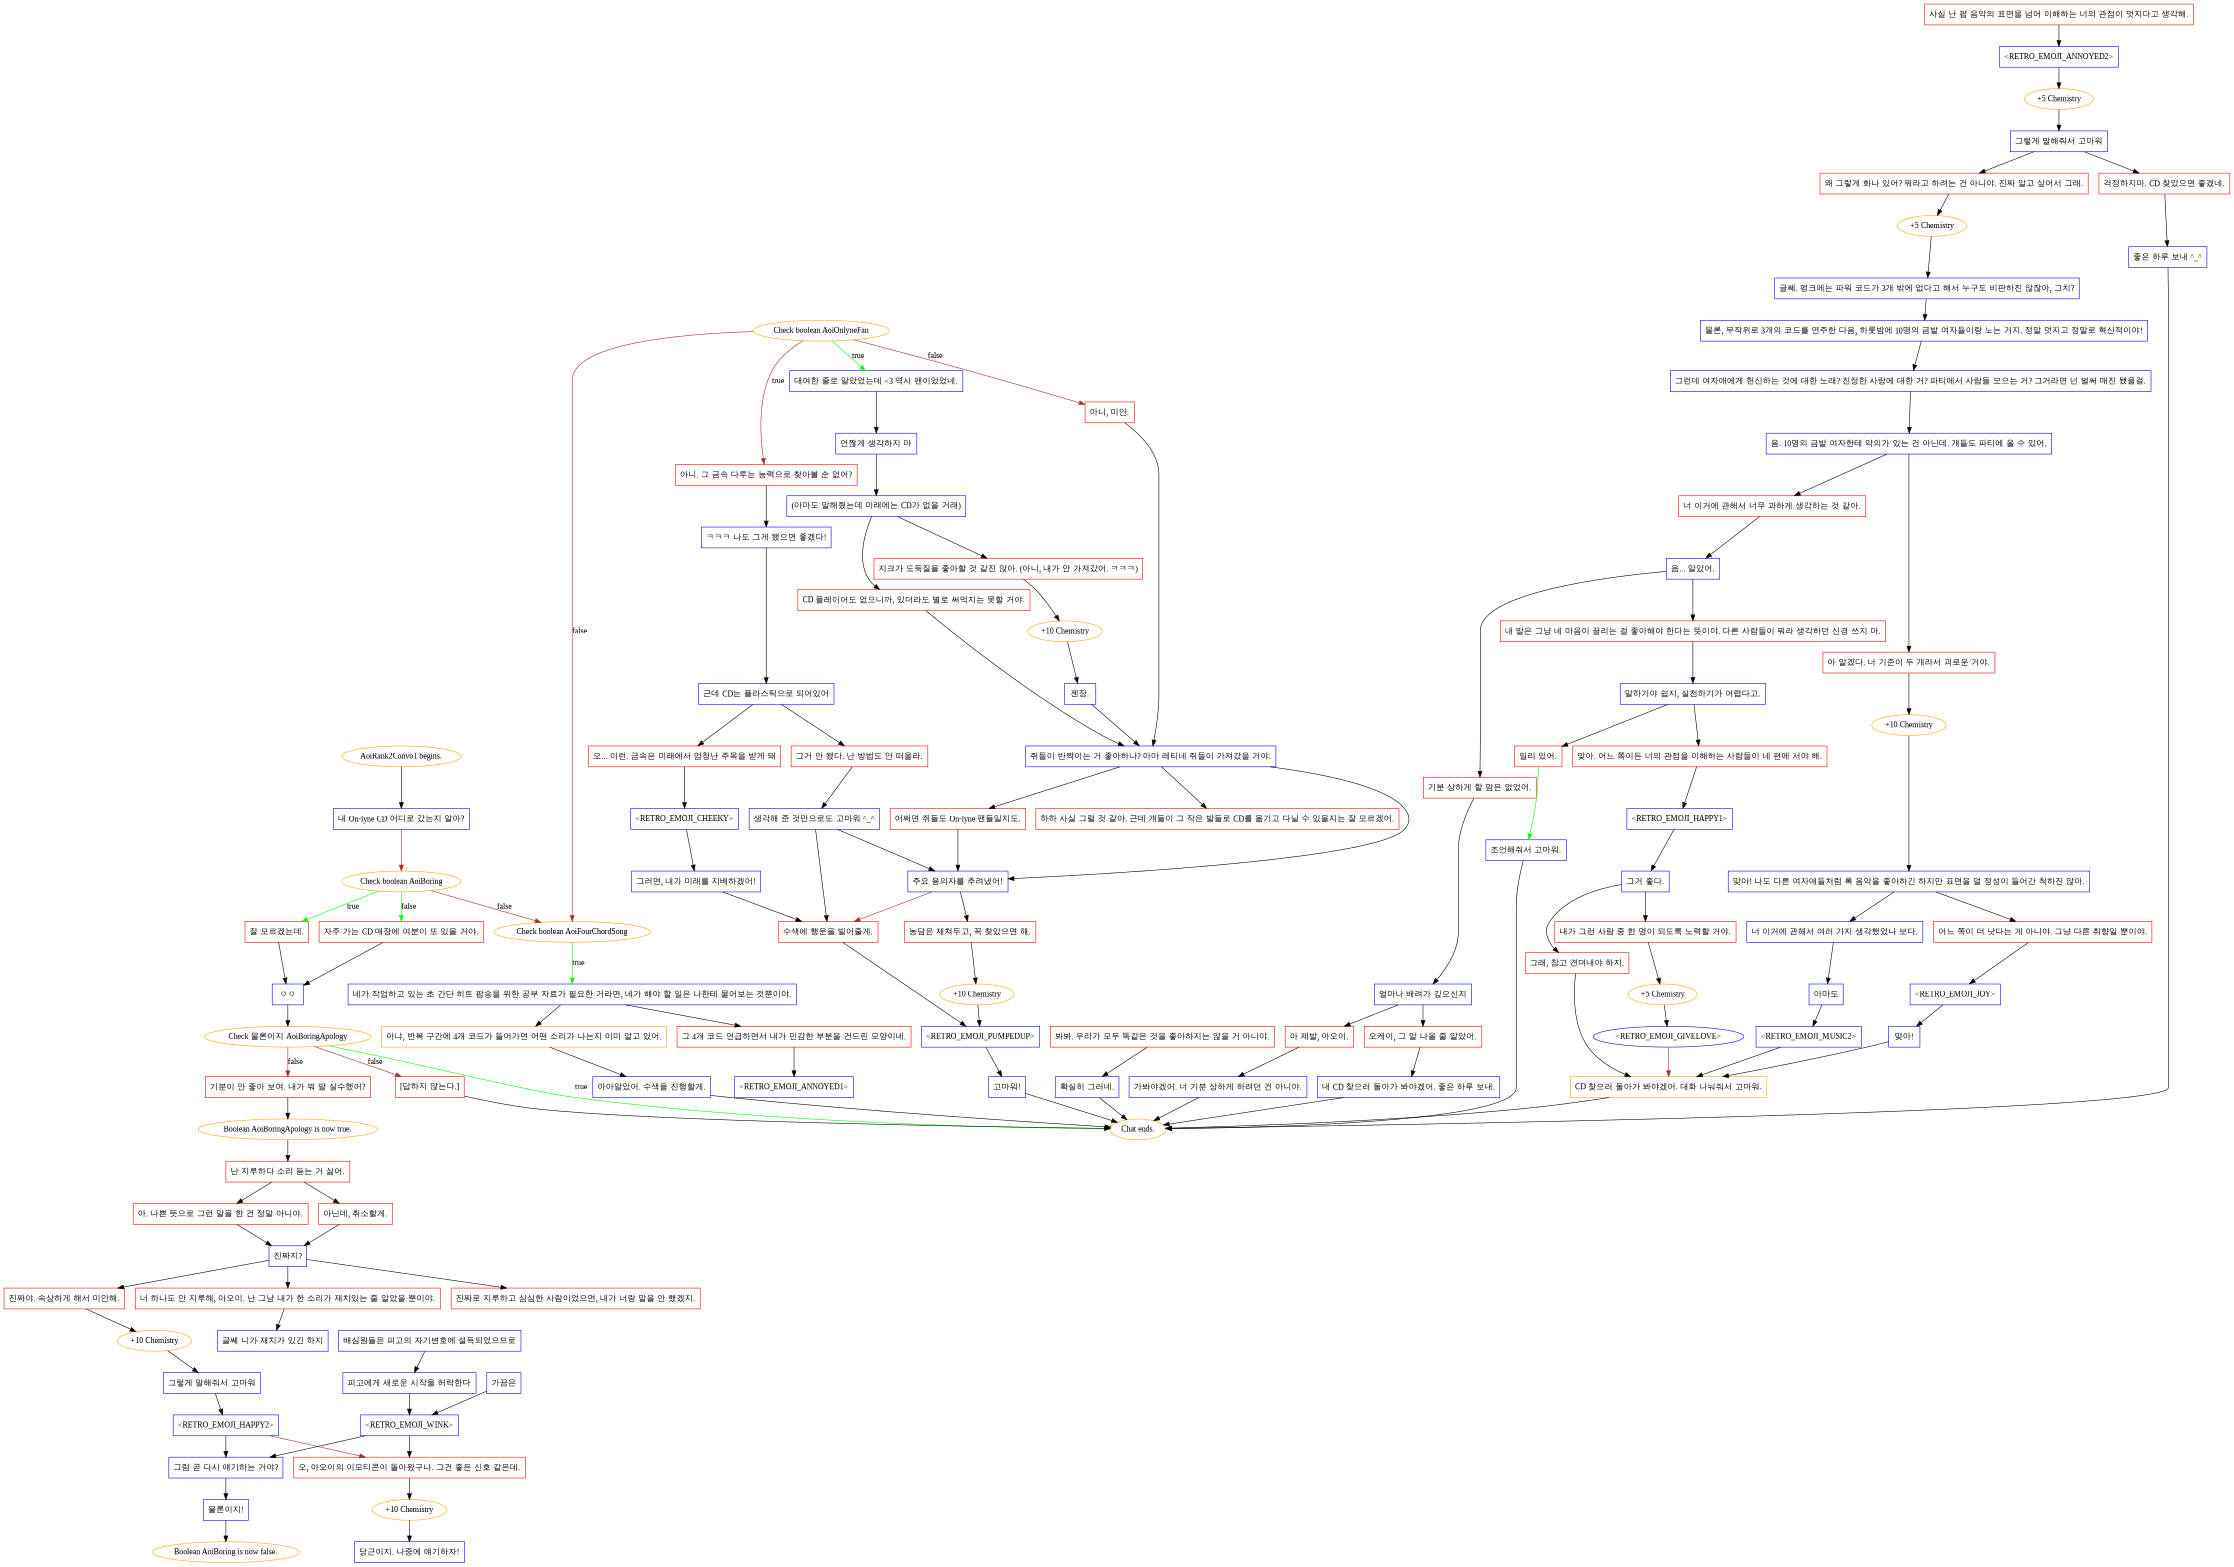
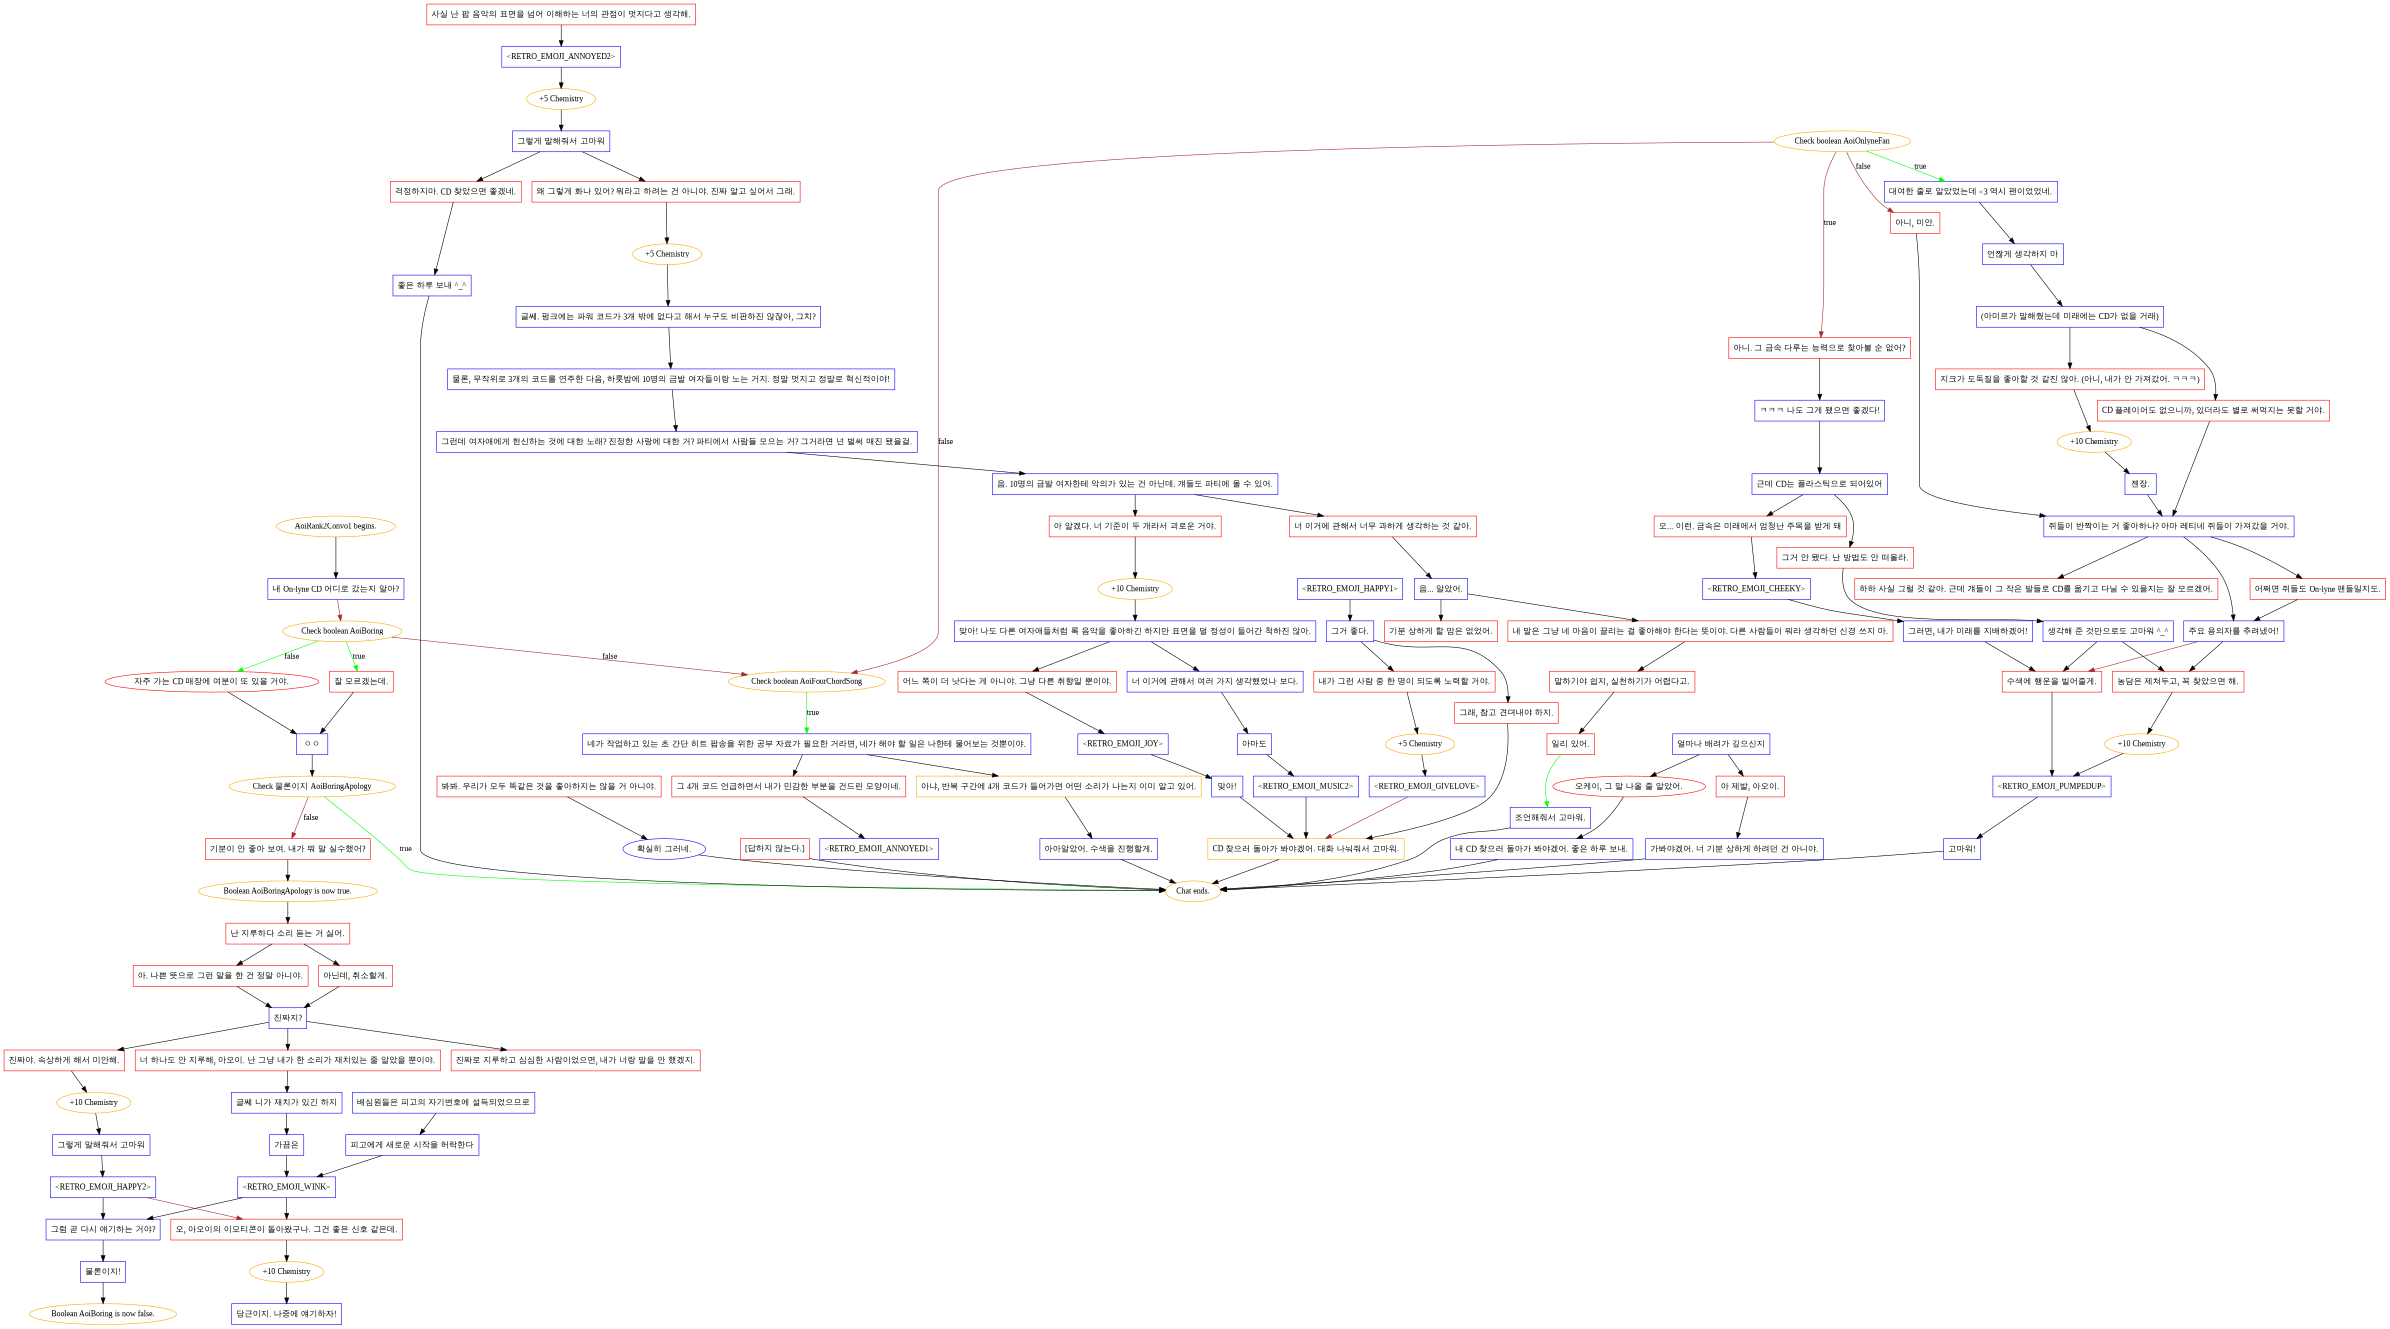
(876, 506) -> (2070, 317)
(1693, 694) -> (1622, 682)
(1700, 756) -> none
(883, 849) -> (2139, 654)
(1458, 890) -> none
(401, 932) -> (212, 682)
(1423, 1037) -> (1629, 787)
(1669, 1037) -> (1427, 787)
(355, 1061) -> none
(1087, 1087) -> (664, 849)
none -> (287, 1121)
